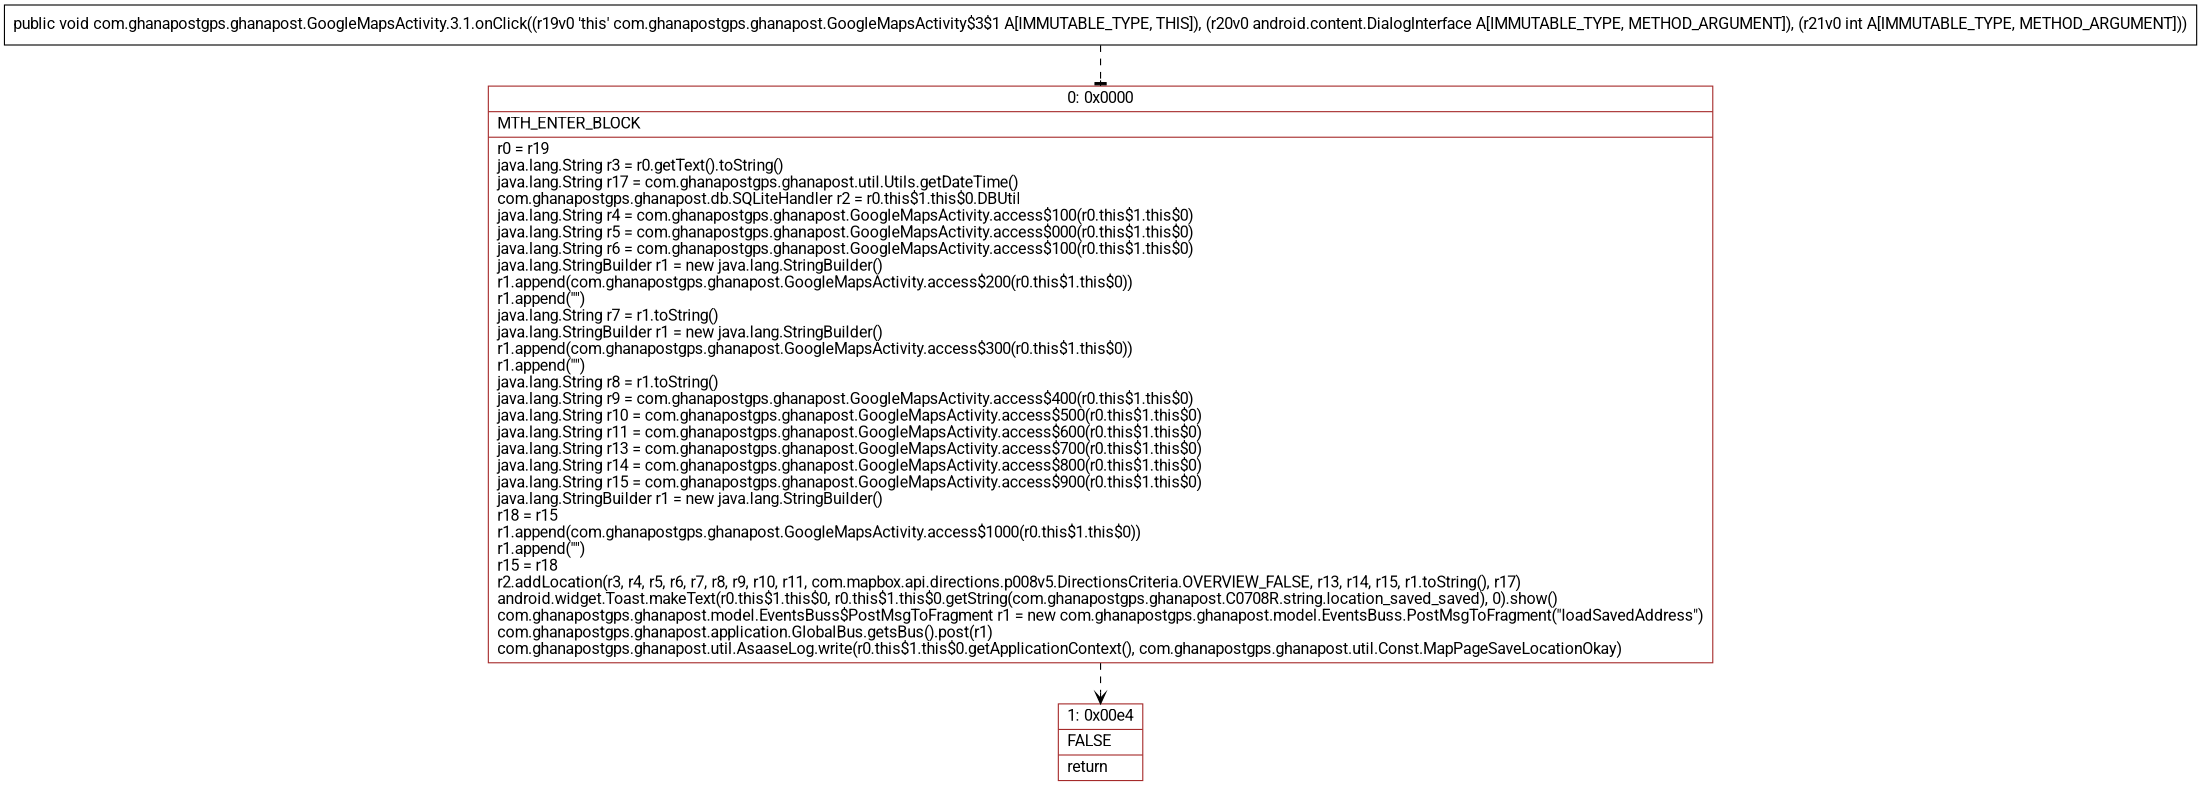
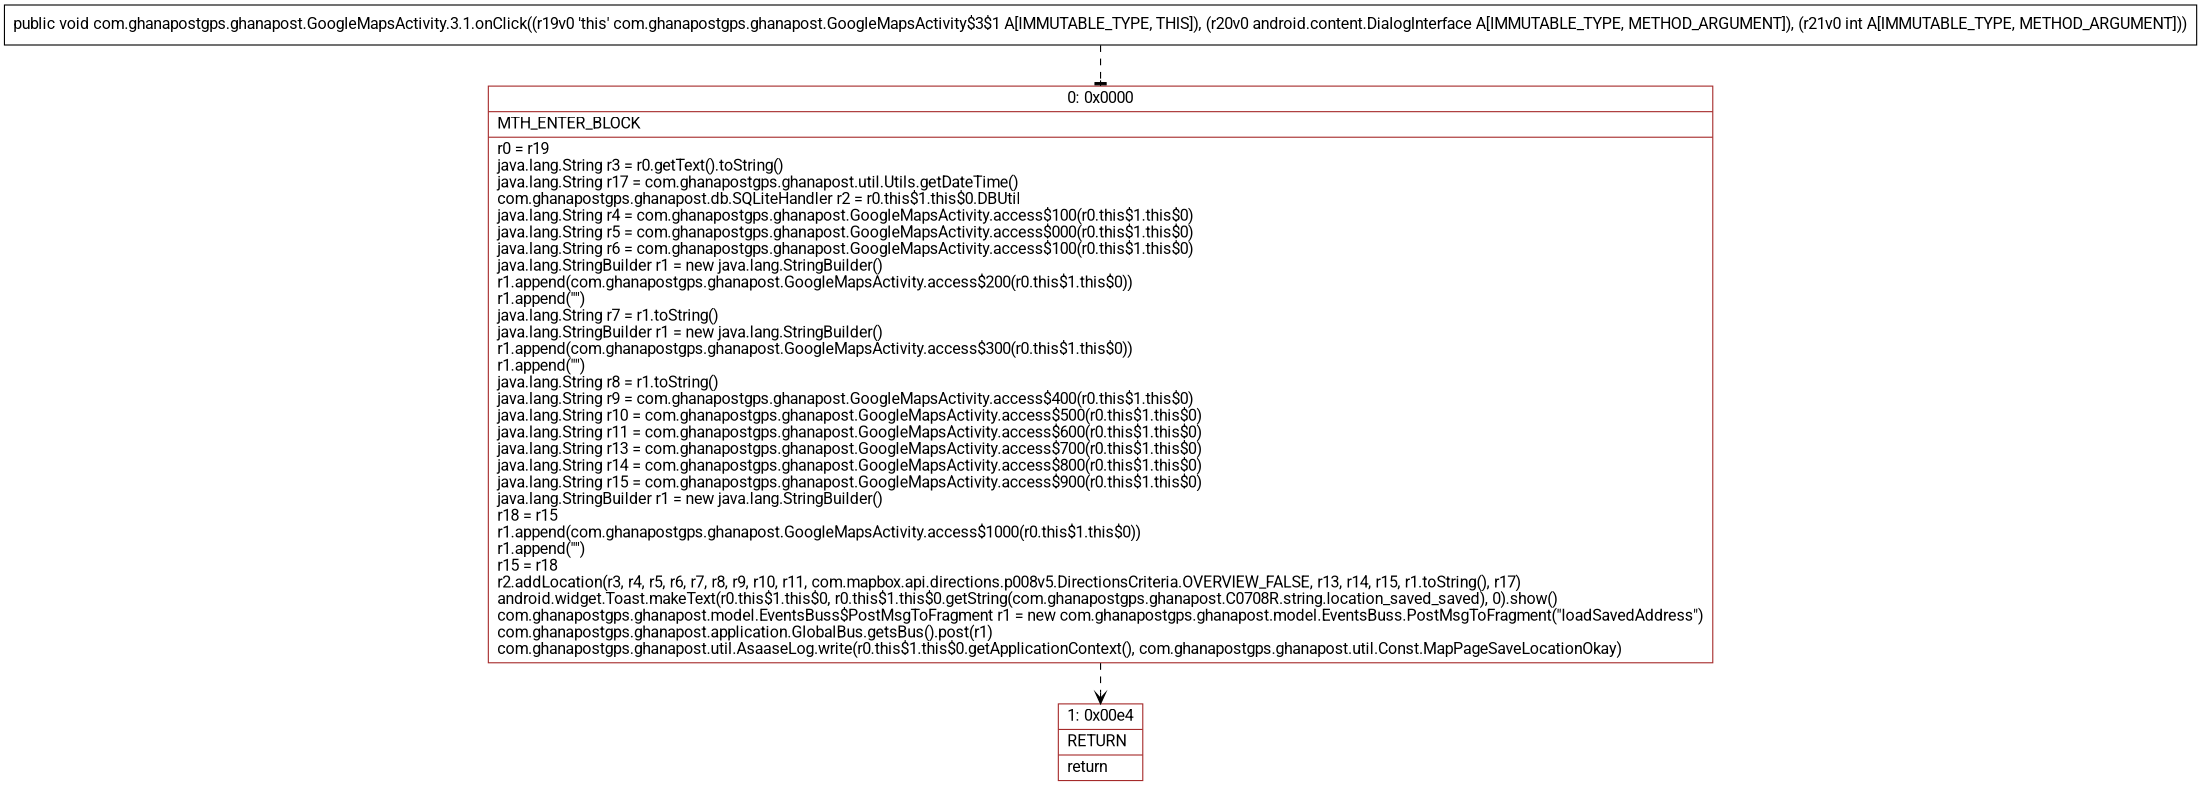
(1089, 742) -> (1097, 742)
